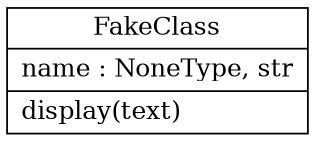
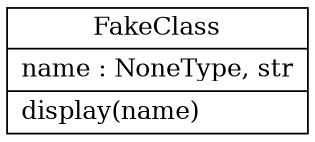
(102, 111) -> (111, 111)
